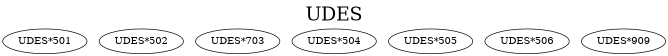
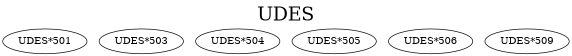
(141, 41) -> none
(238, 41) -> (141, 41)
(624, 41) -> (527, 41)
